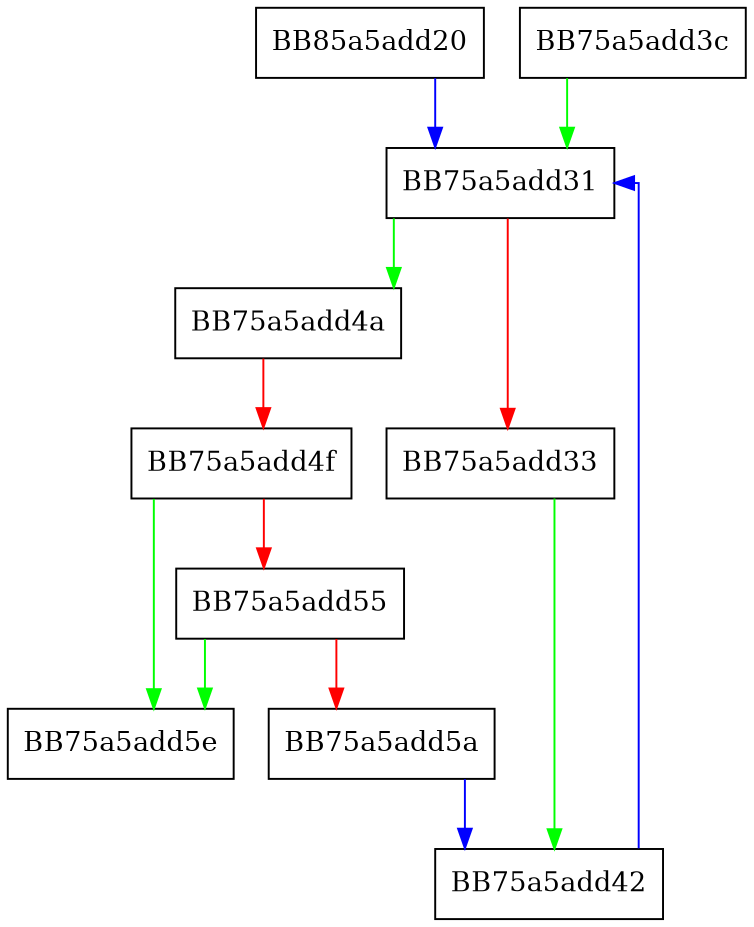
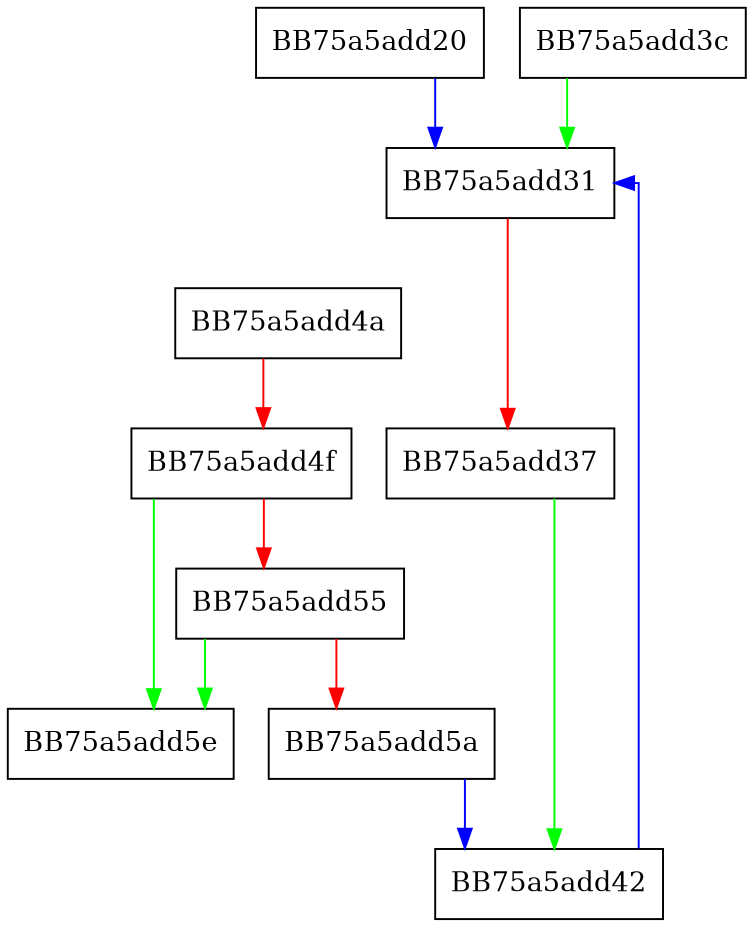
(370, 43) -> (370, 43)
(394, 243) -> none
(500, 463) -> (500, 463)
